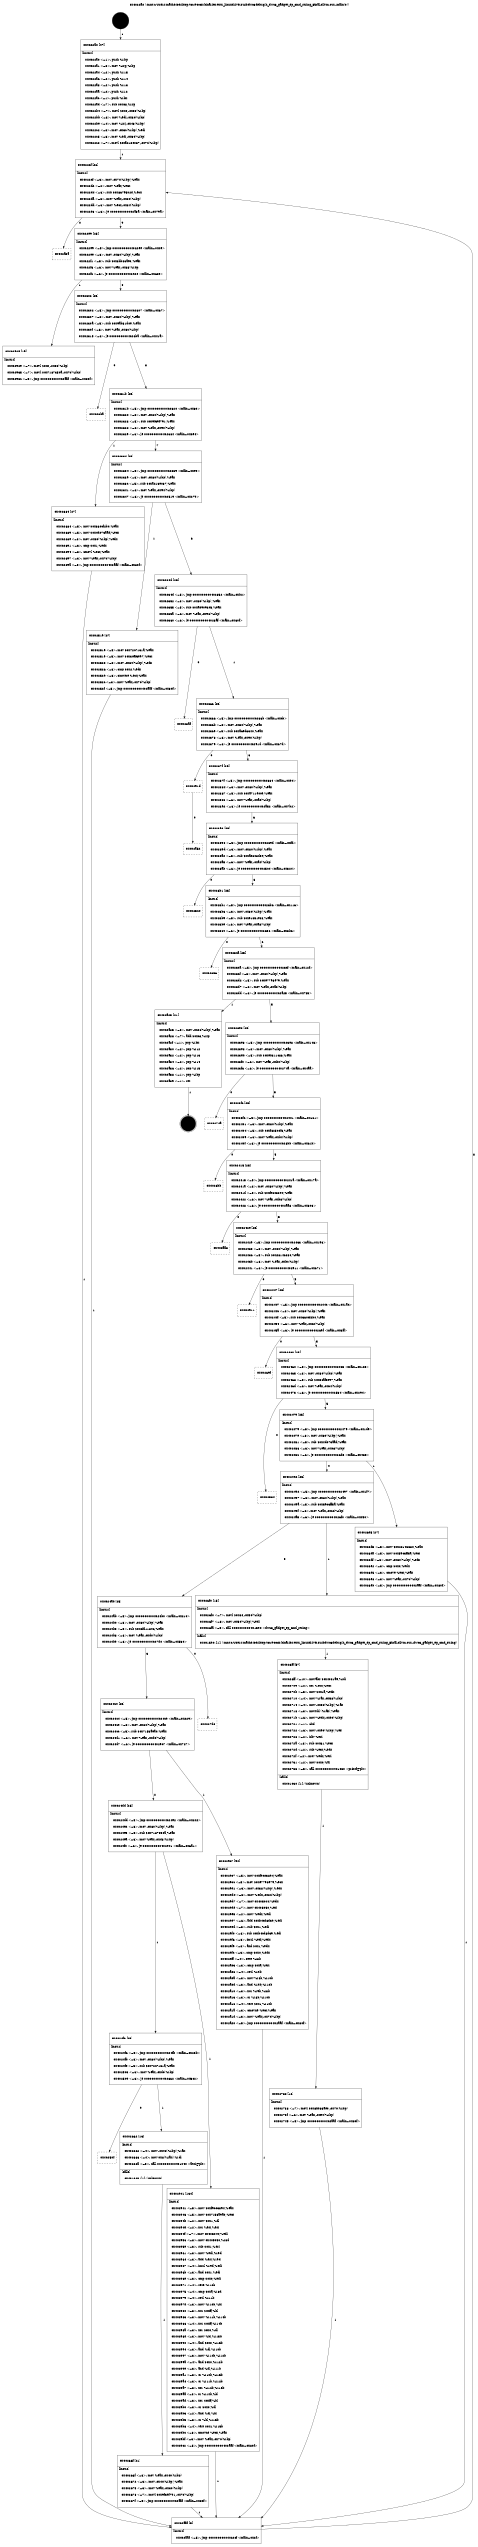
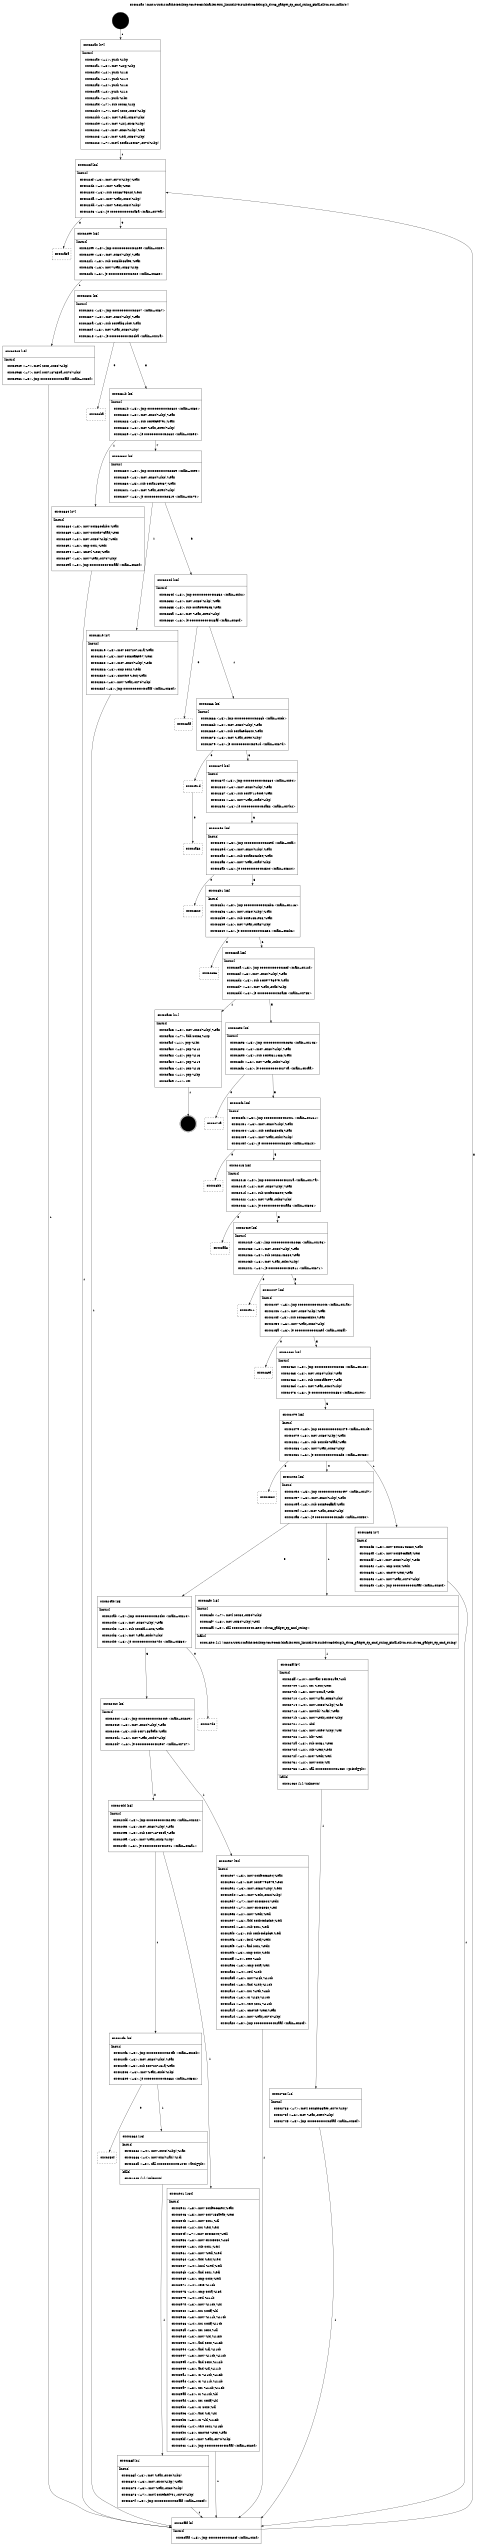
(121, 284) -> none
(265, 1442) -> (277, 1474)
none -> (49, 1501)
